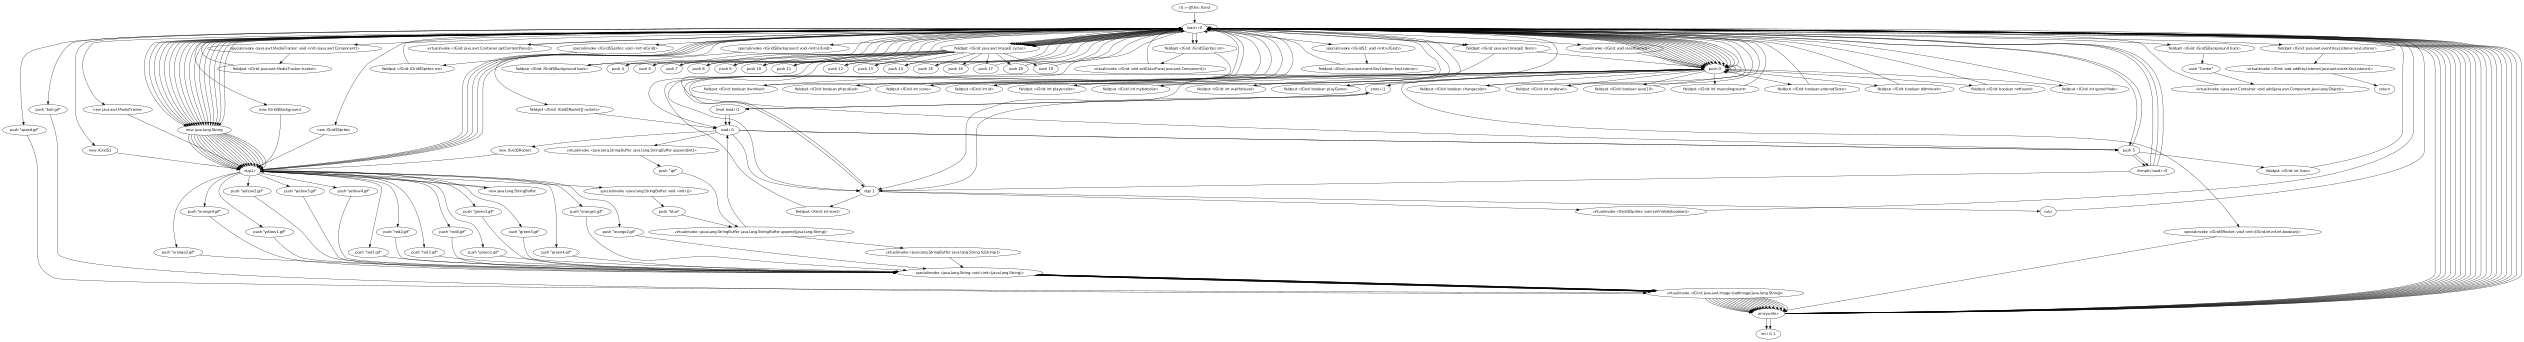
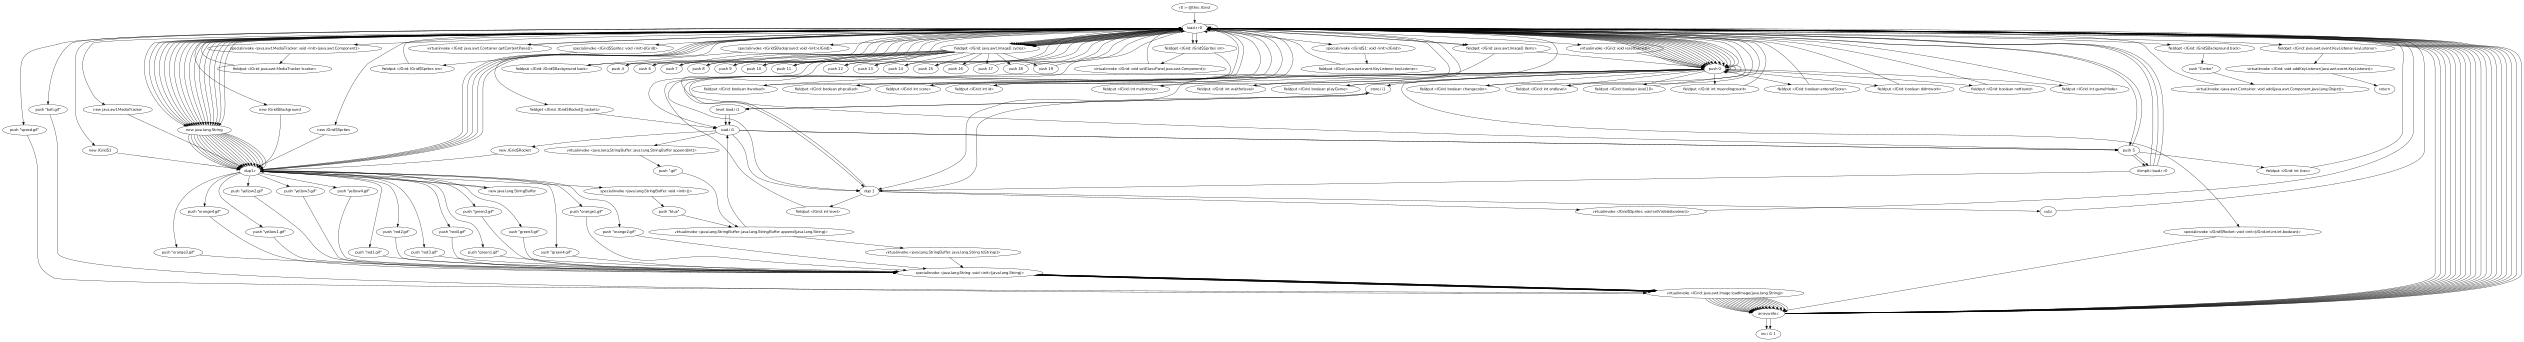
(1047, 89) -> none
